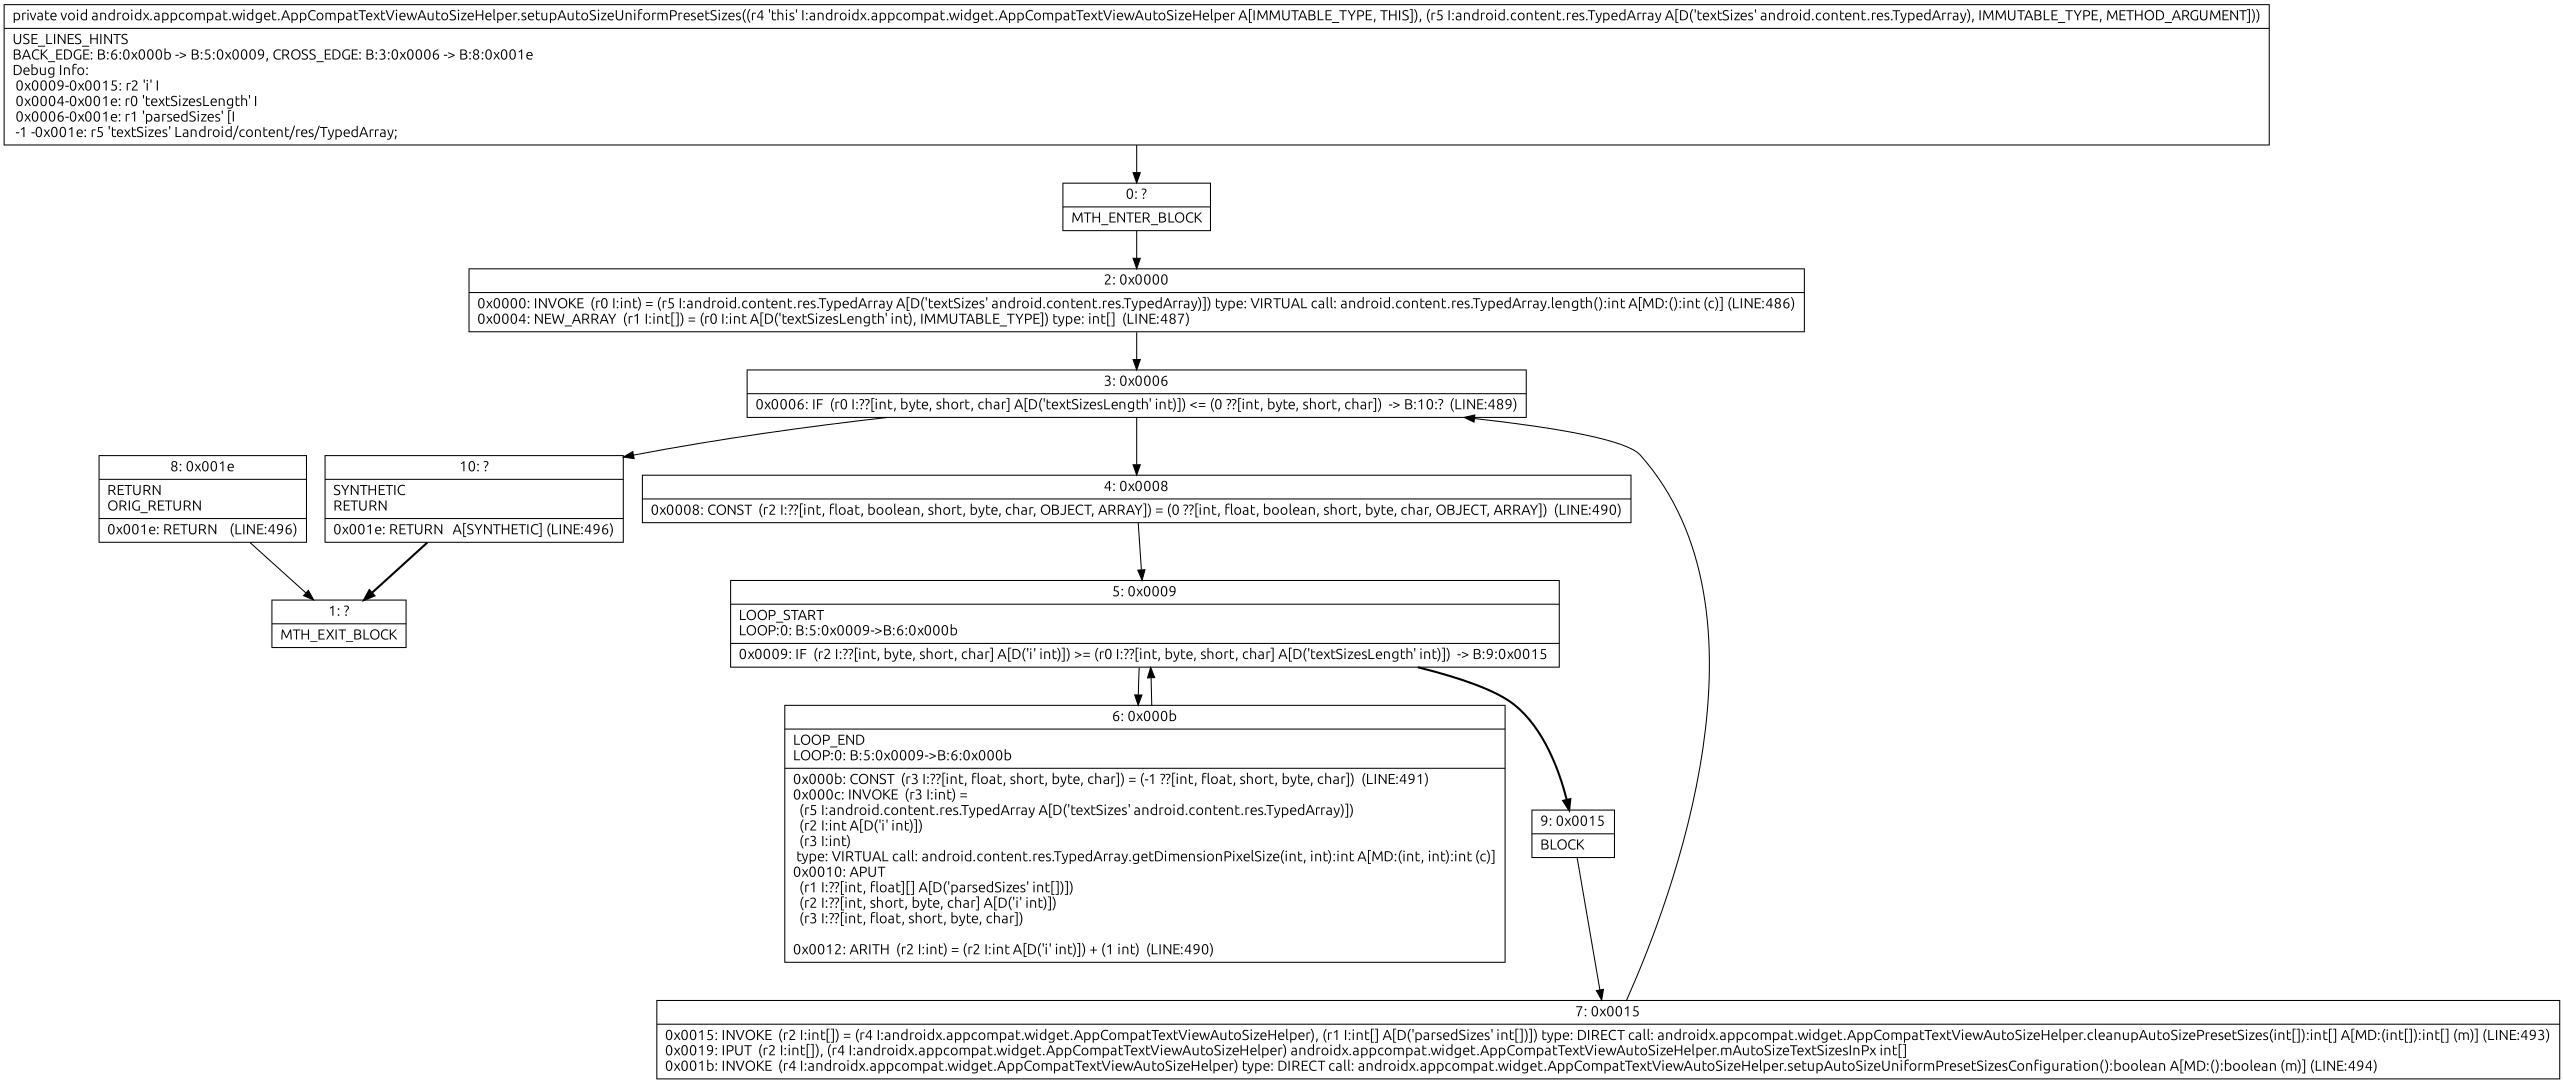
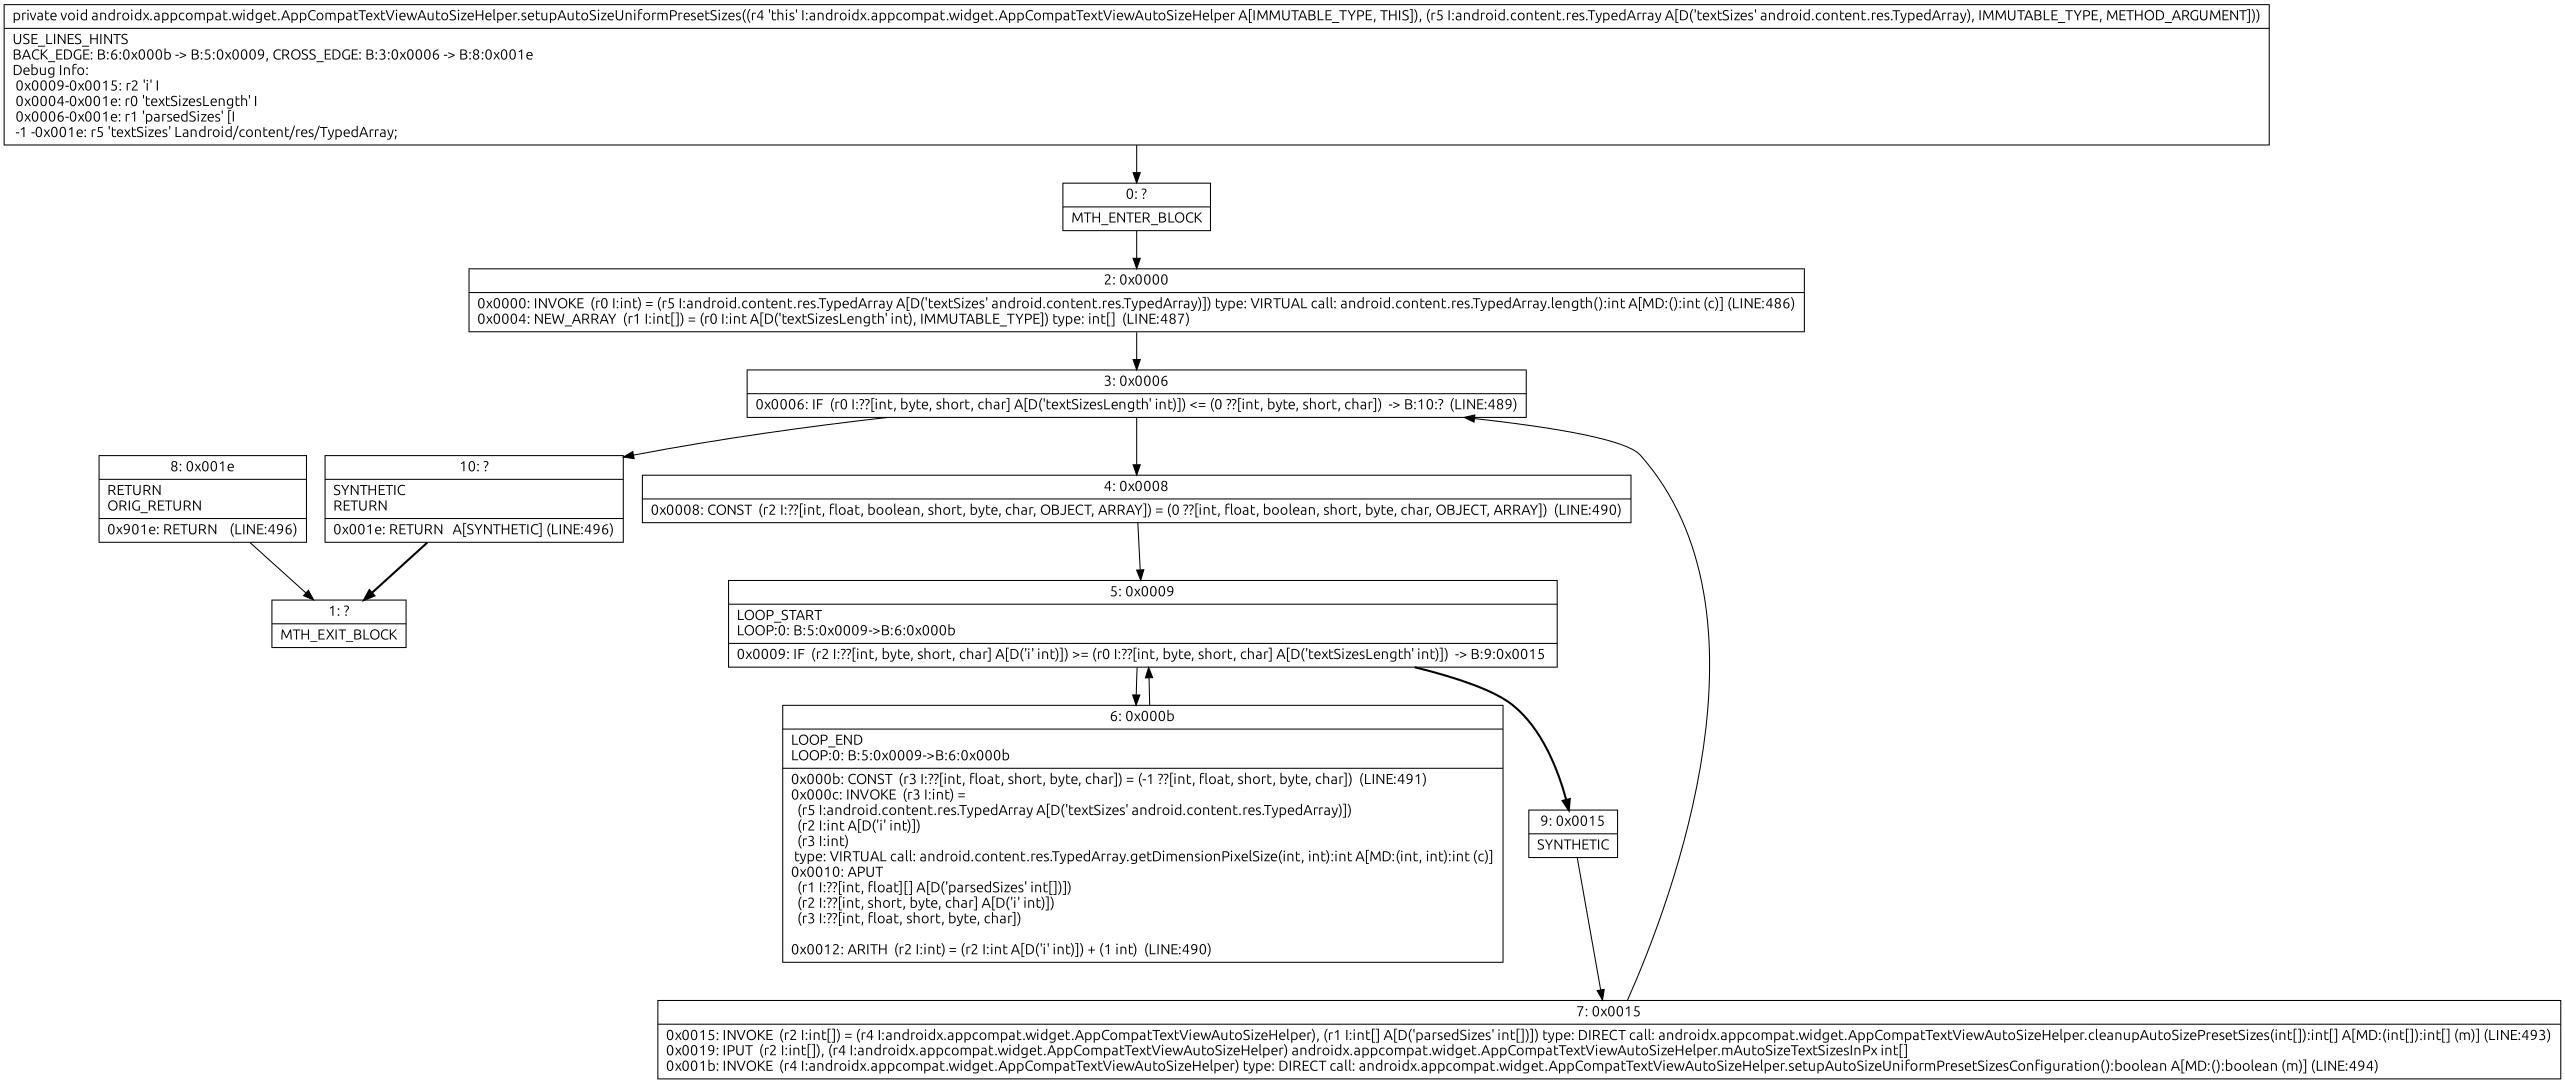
(203, 530) -> (203, 530)
(1562, 845) -> (1573, 845)
